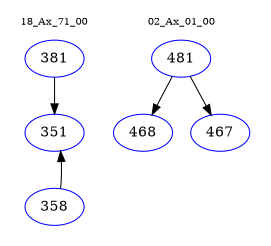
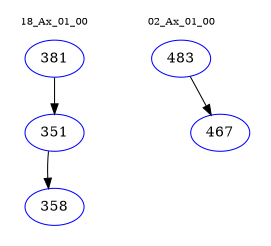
(55, 22) -> (55, 22)
(181, 59) -> (181, 59)
(143, 133) -> none
(61, 175) -> (48, 165)
